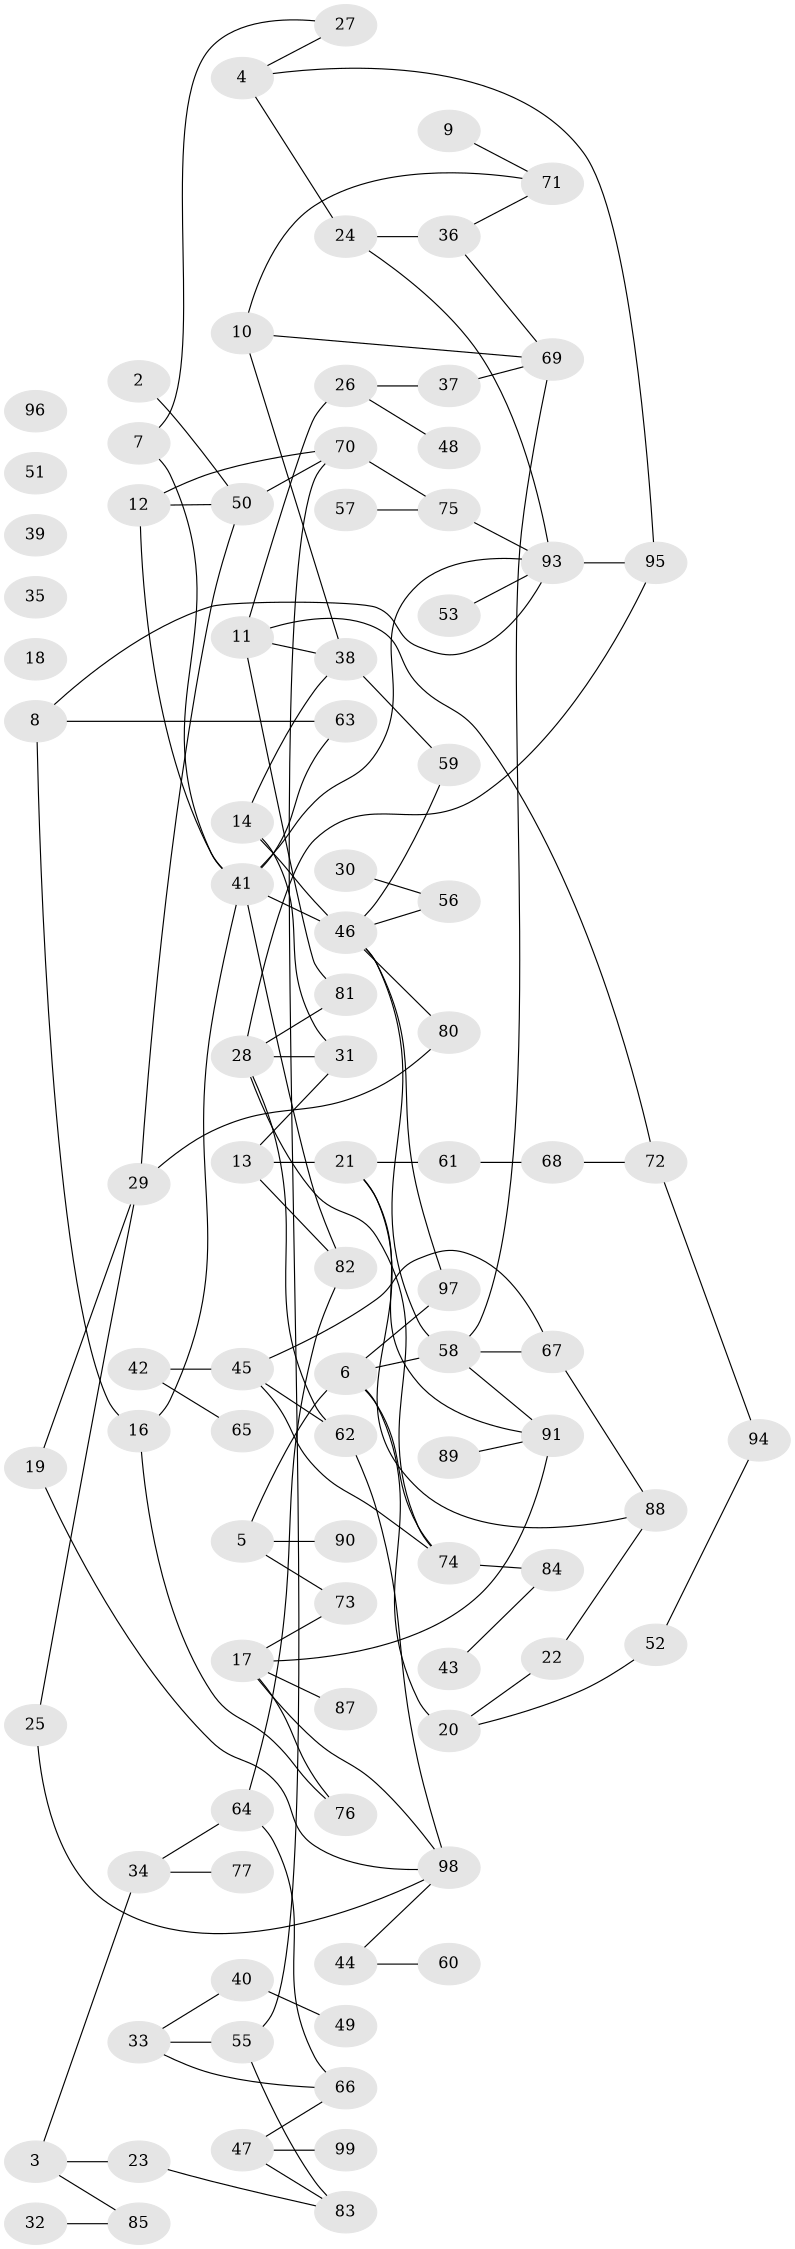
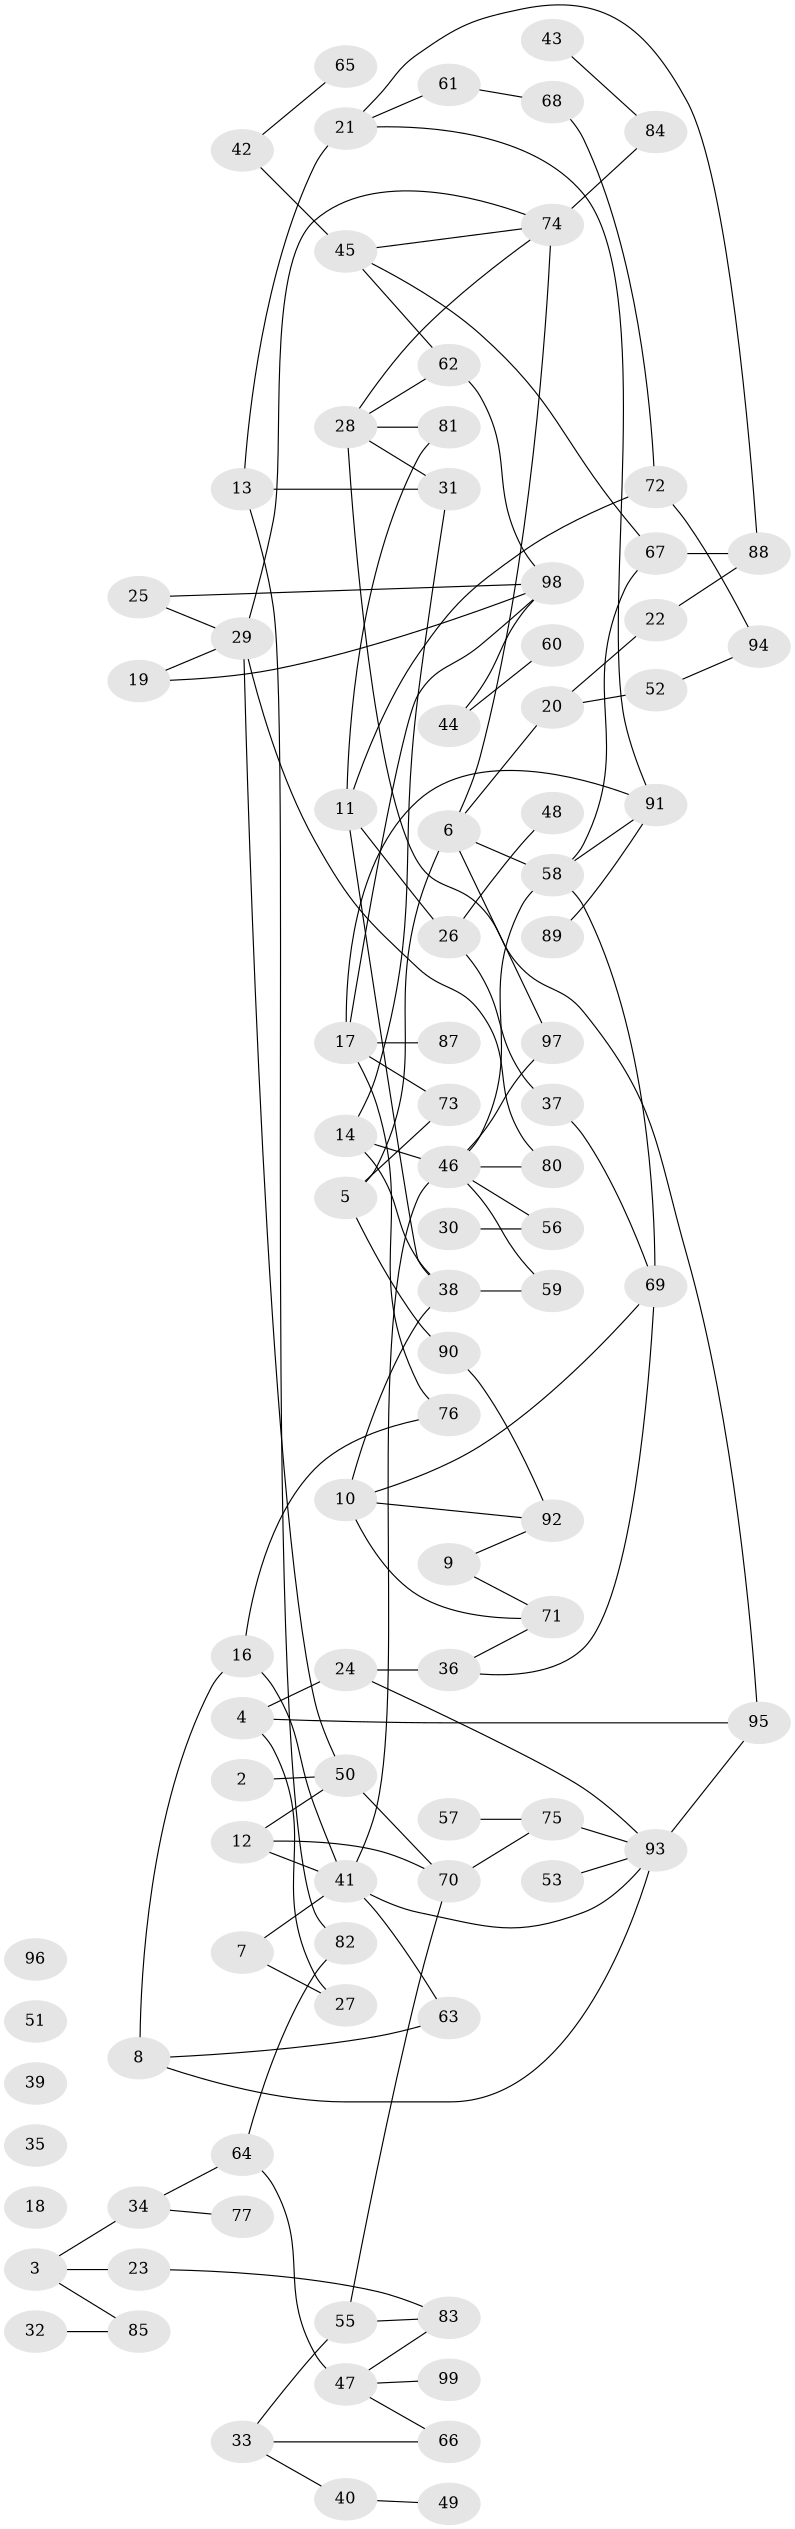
none -> (284, 307)
(284, 1070) -> none
none -> (552, 1521)
(294, 1949) -> (294, 2270)
